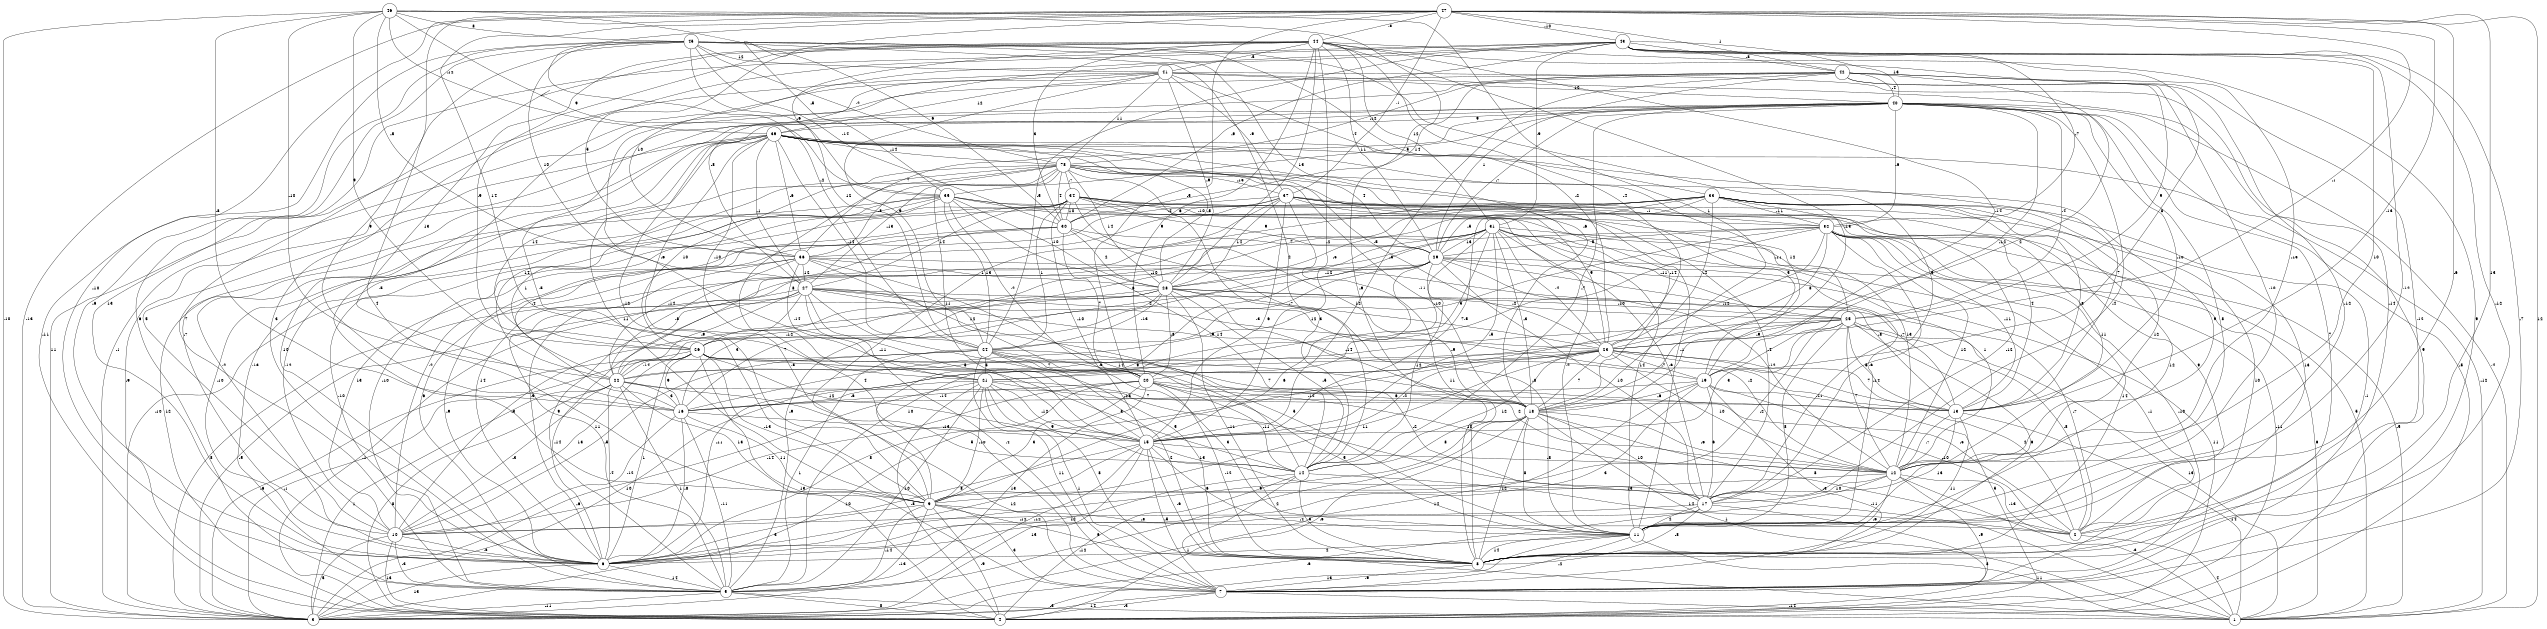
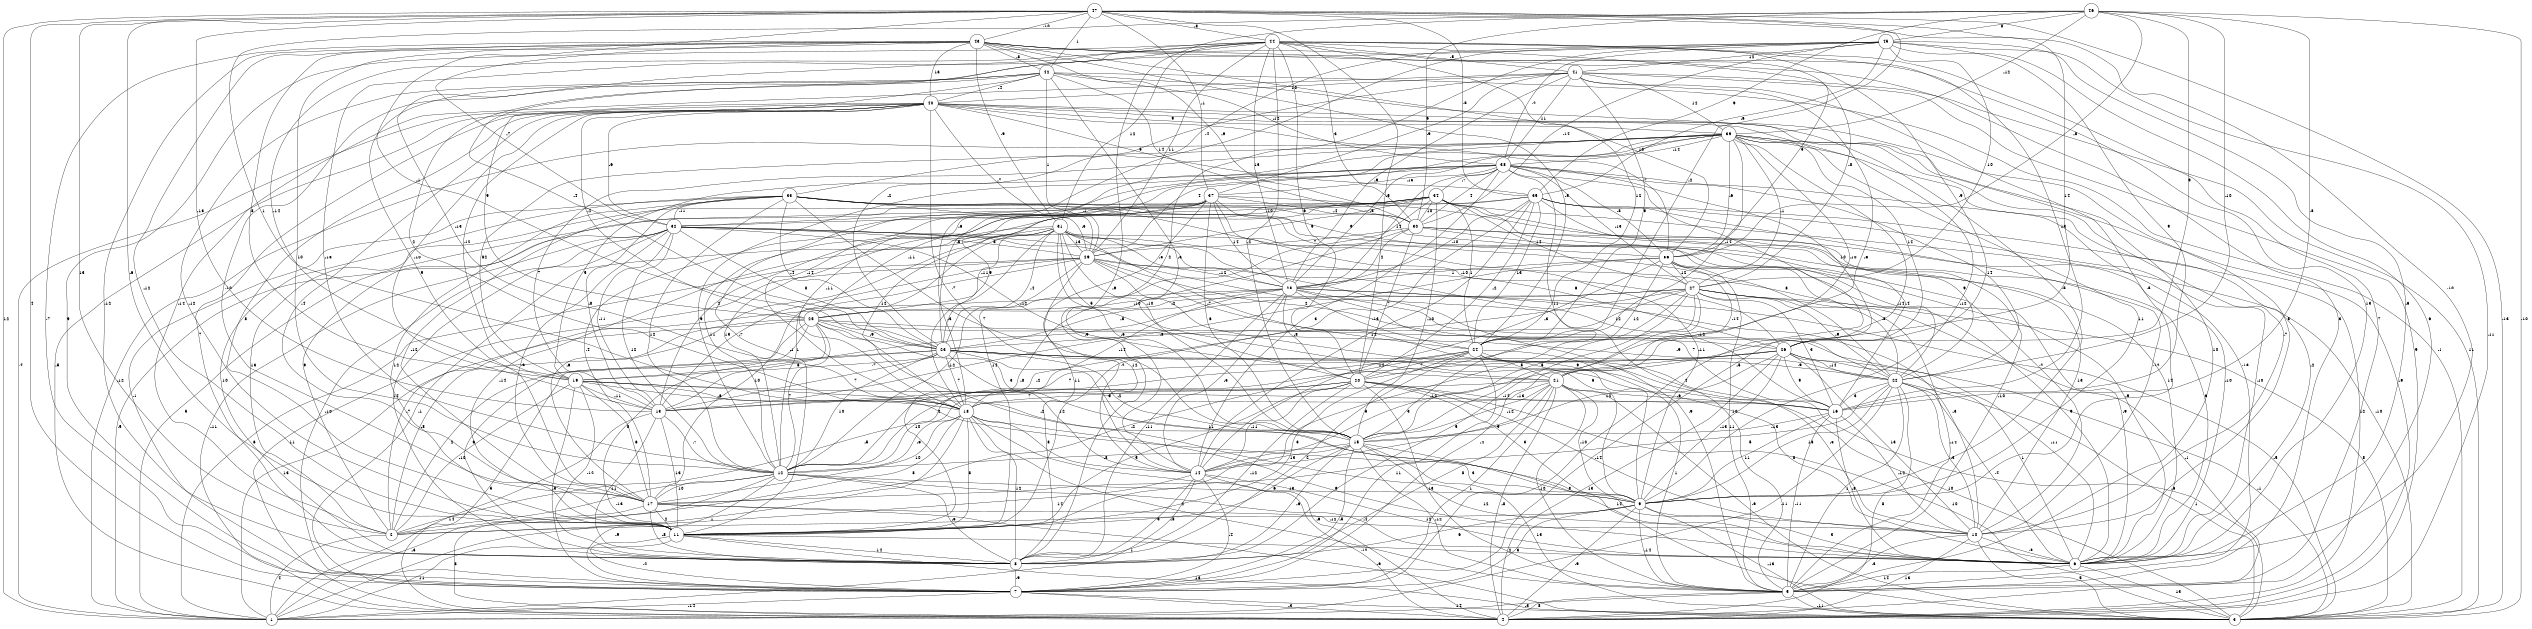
(1063, 165) -> (1503, 165)
(1793, 257) -> (485, 257)
(526, 288) -> (1965, 288)
(2342, 454) -> (614, 550)
none -> (1165, 576)
